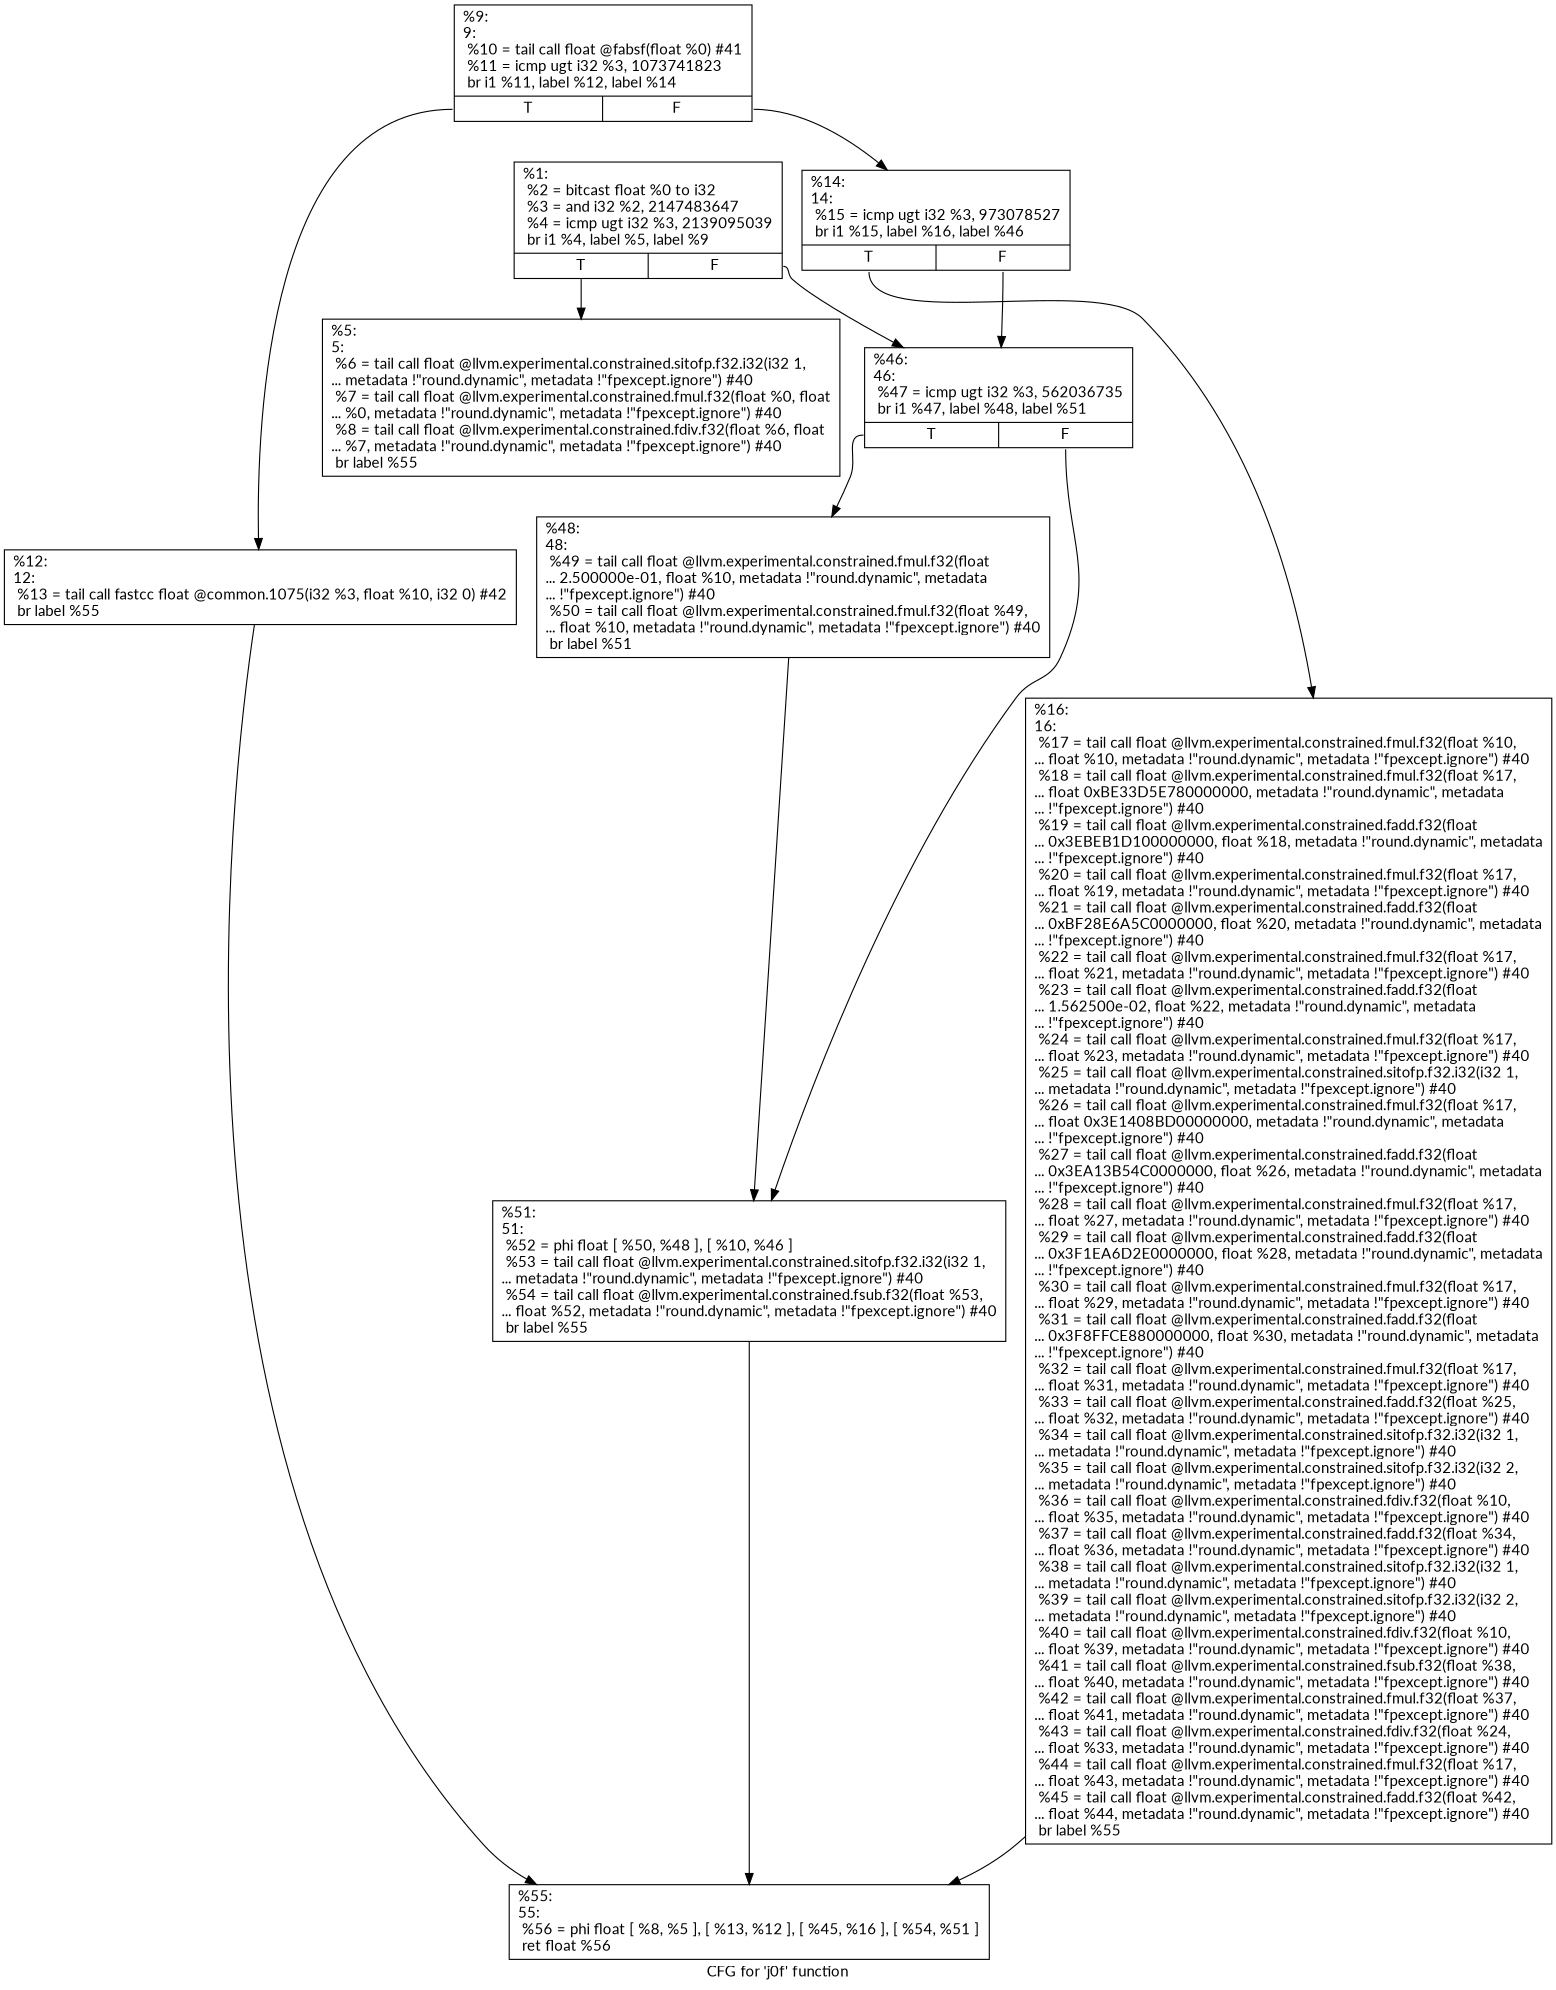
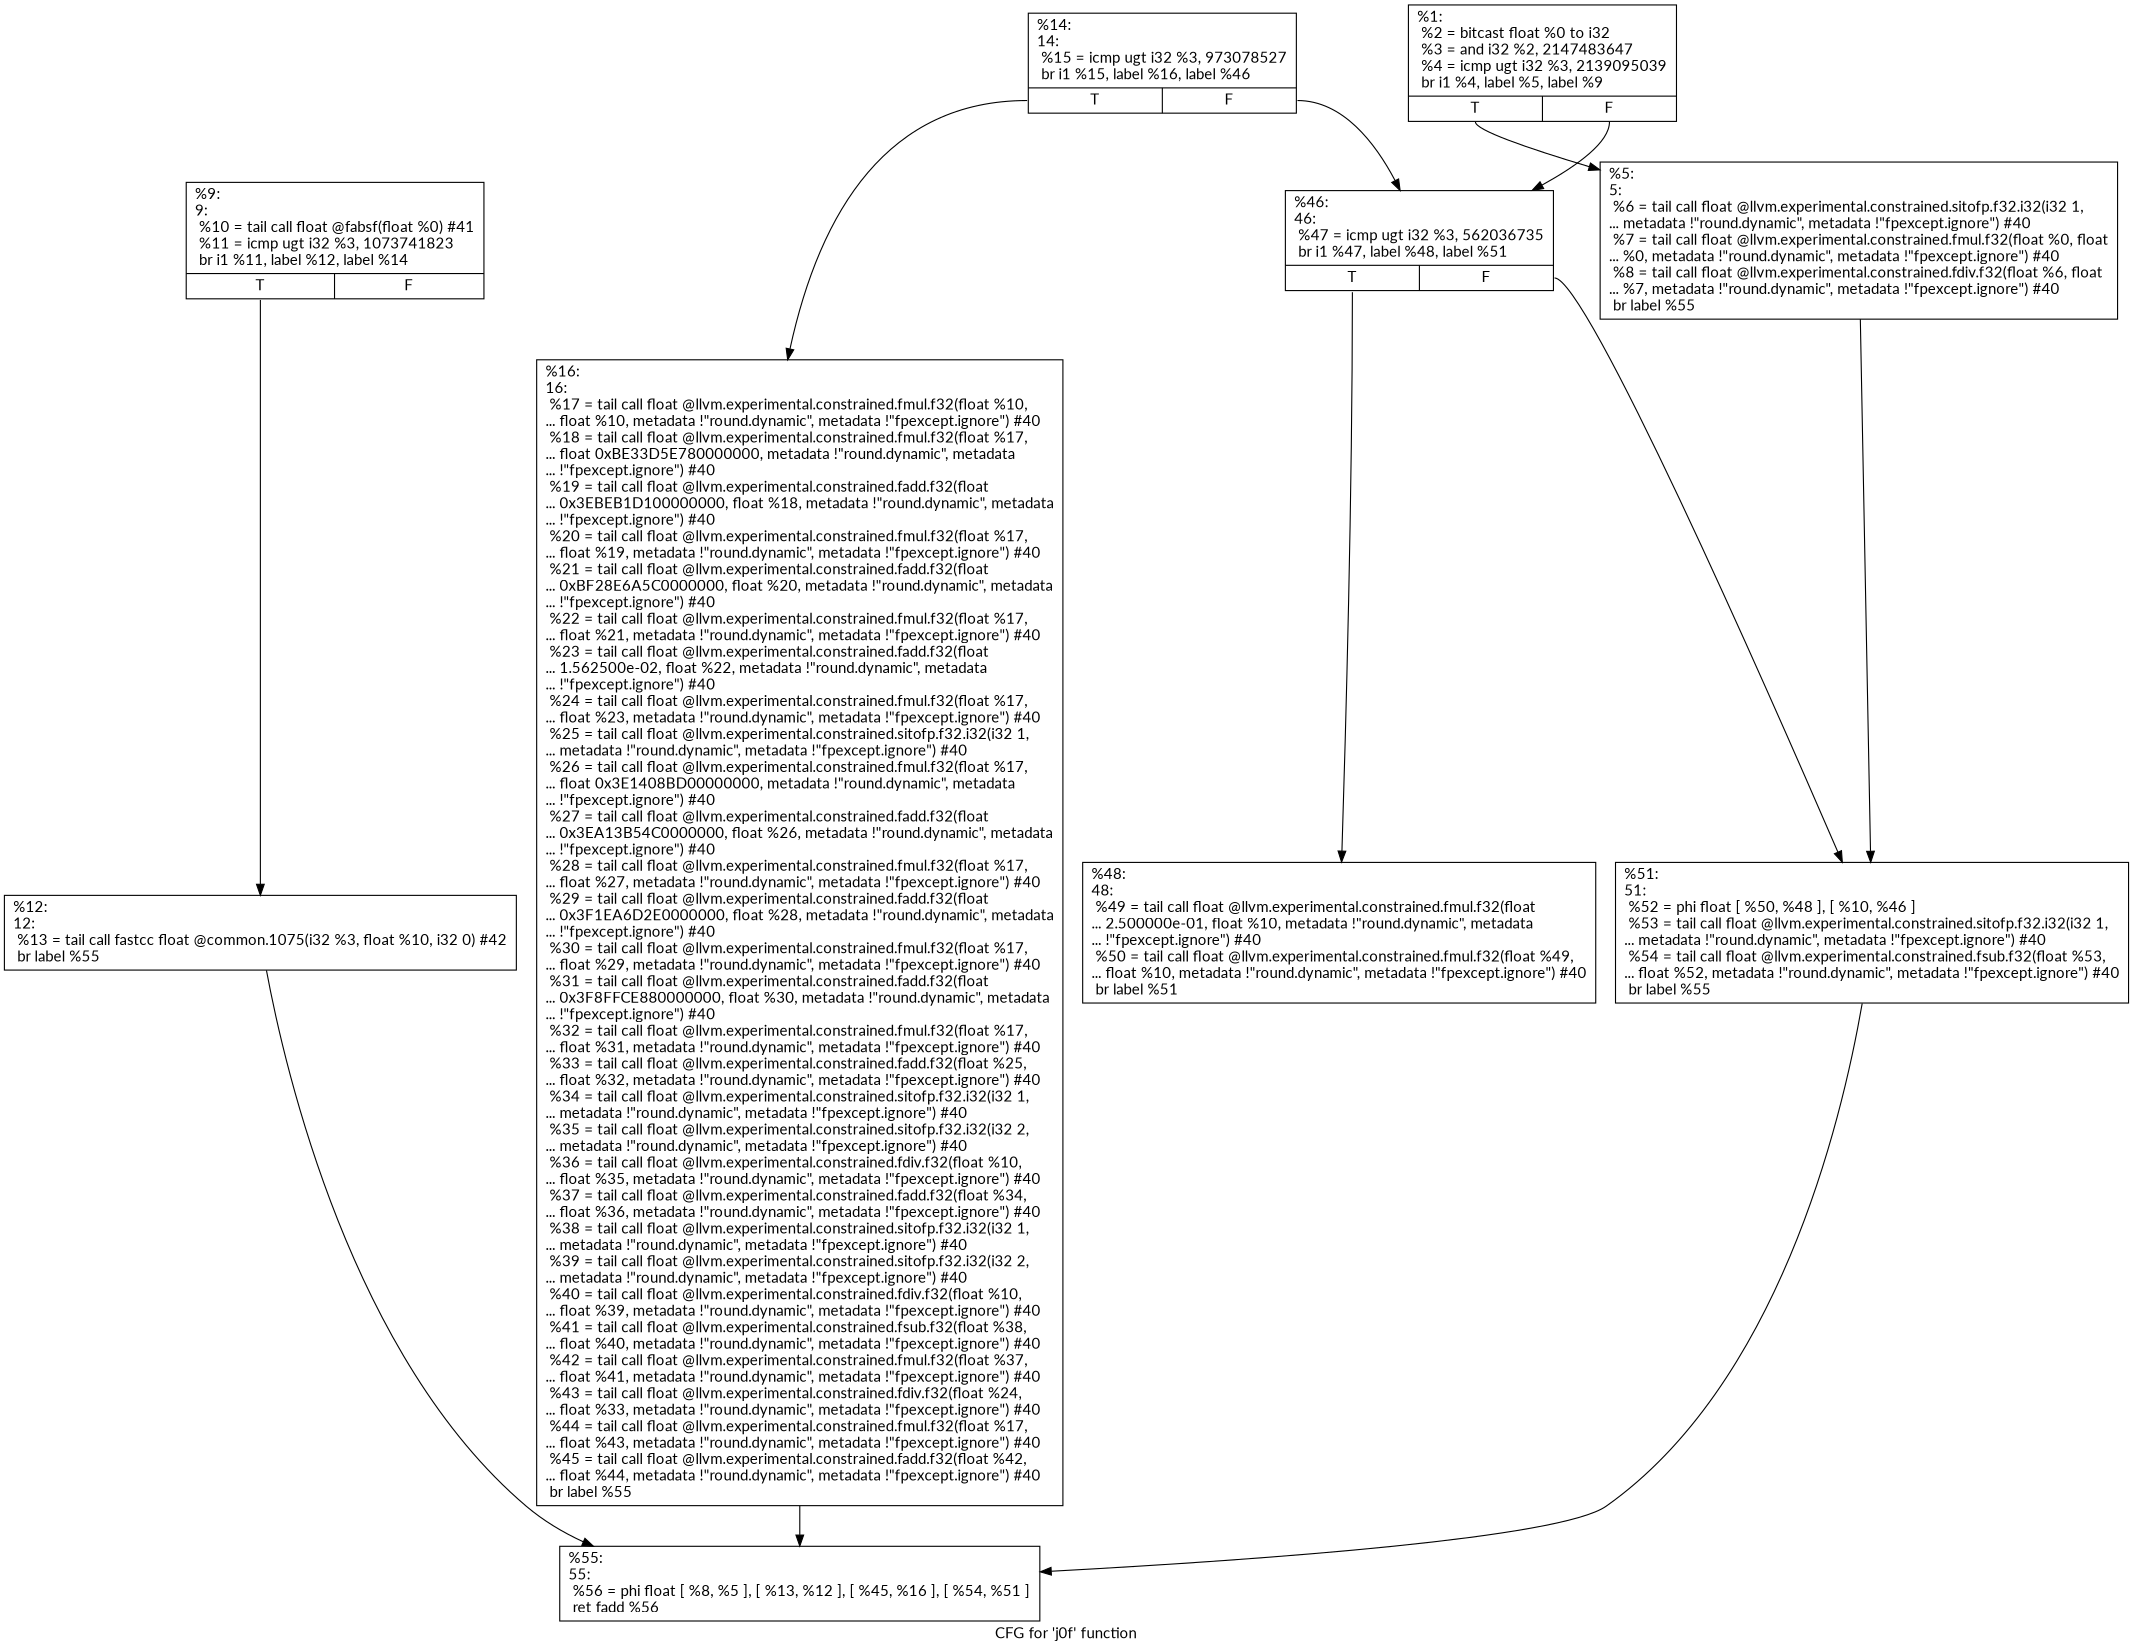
(820, 126) -> none
(772, 924) -> (1865, 585)
(565, 1946) -> (614, 1608)
